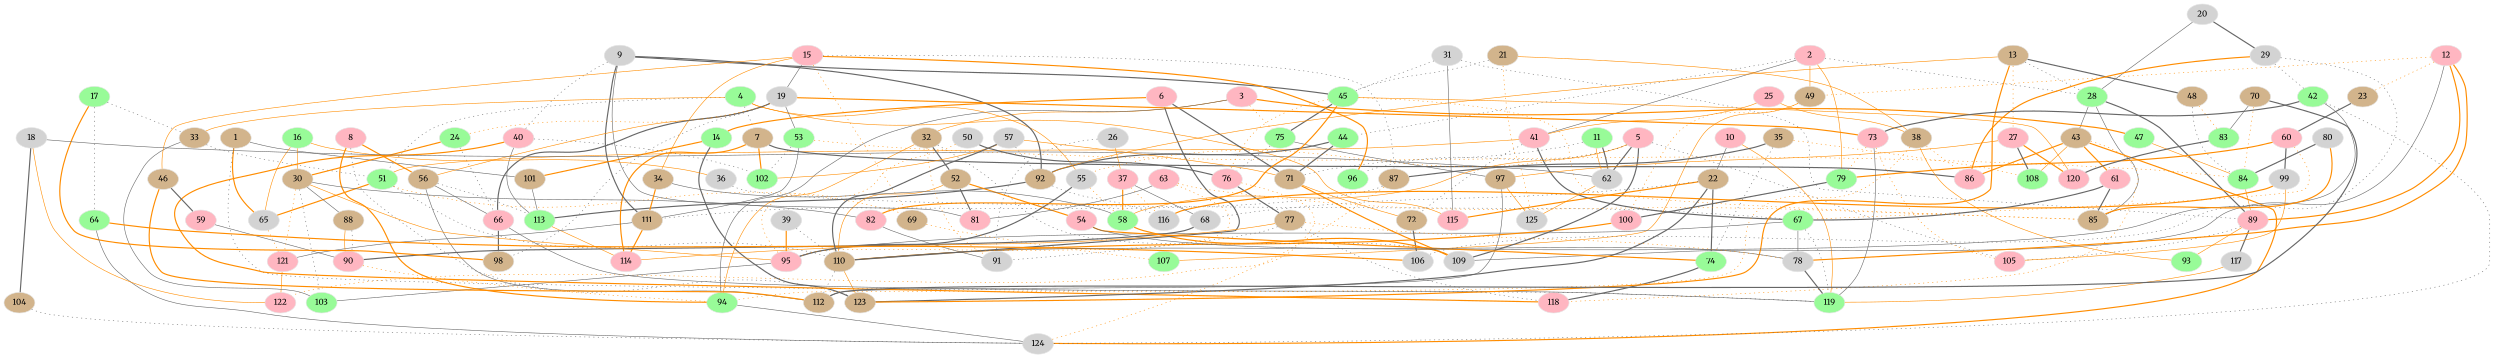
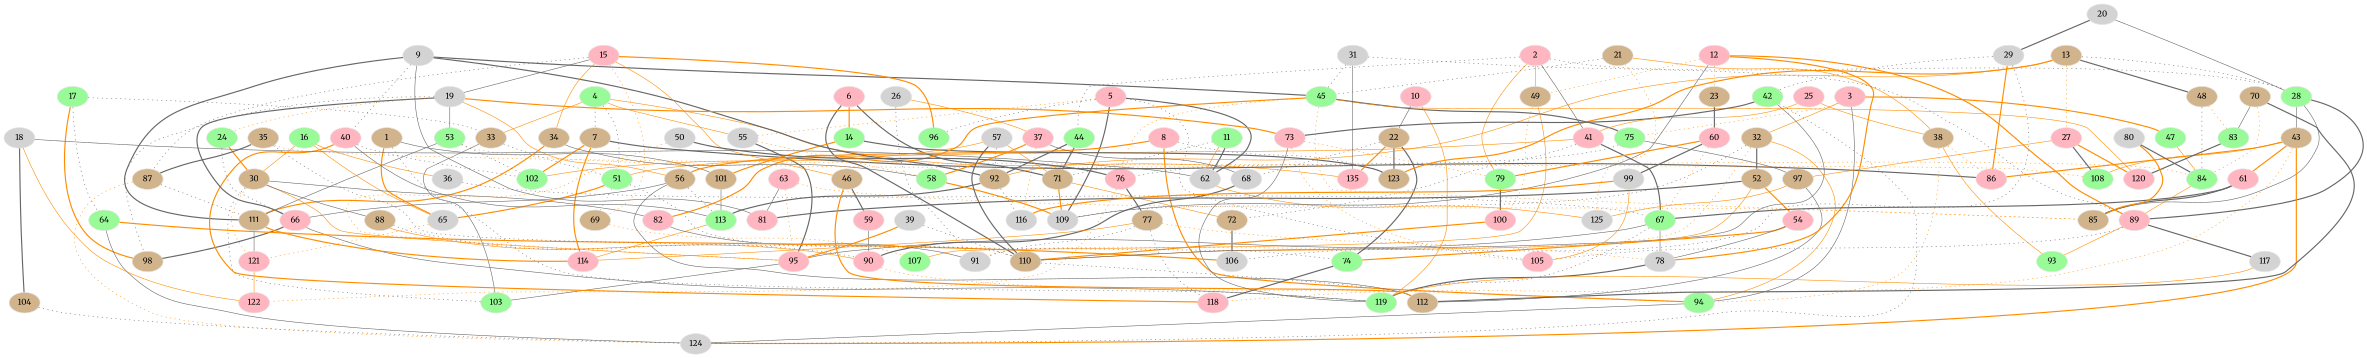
(1432, 185) -> none
(1453, 220) -> (1353, 179)
(847, 277) -> none
